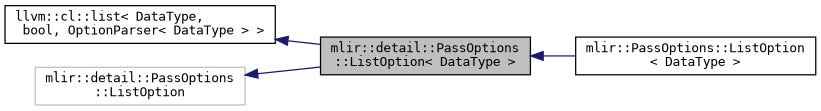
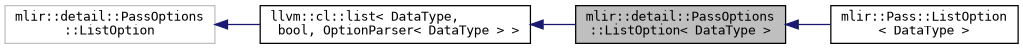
(696, 56) -> (924, 25)
(289, 70) -> (244, 25)
